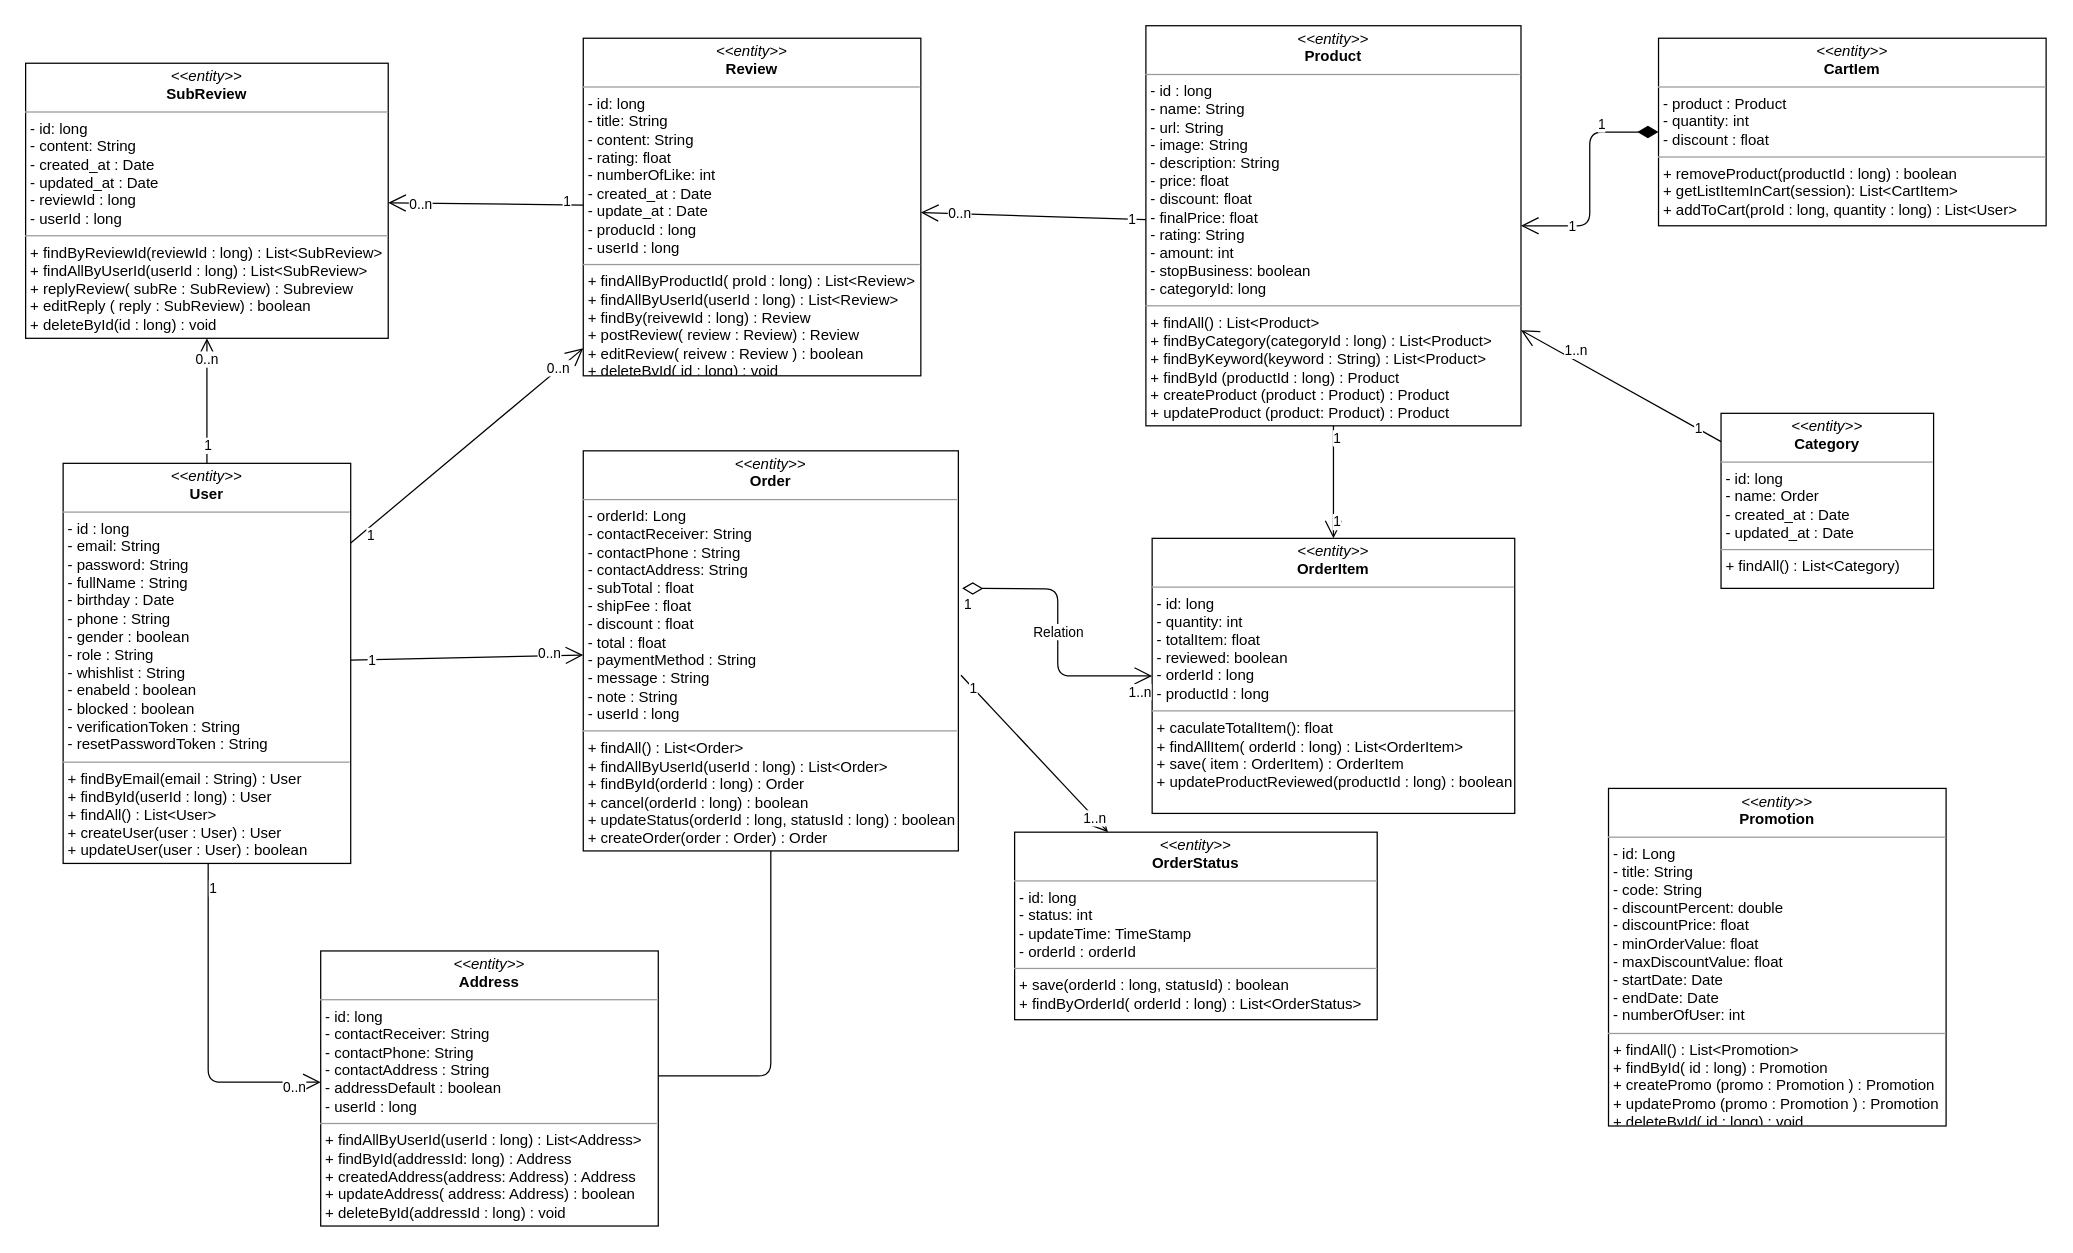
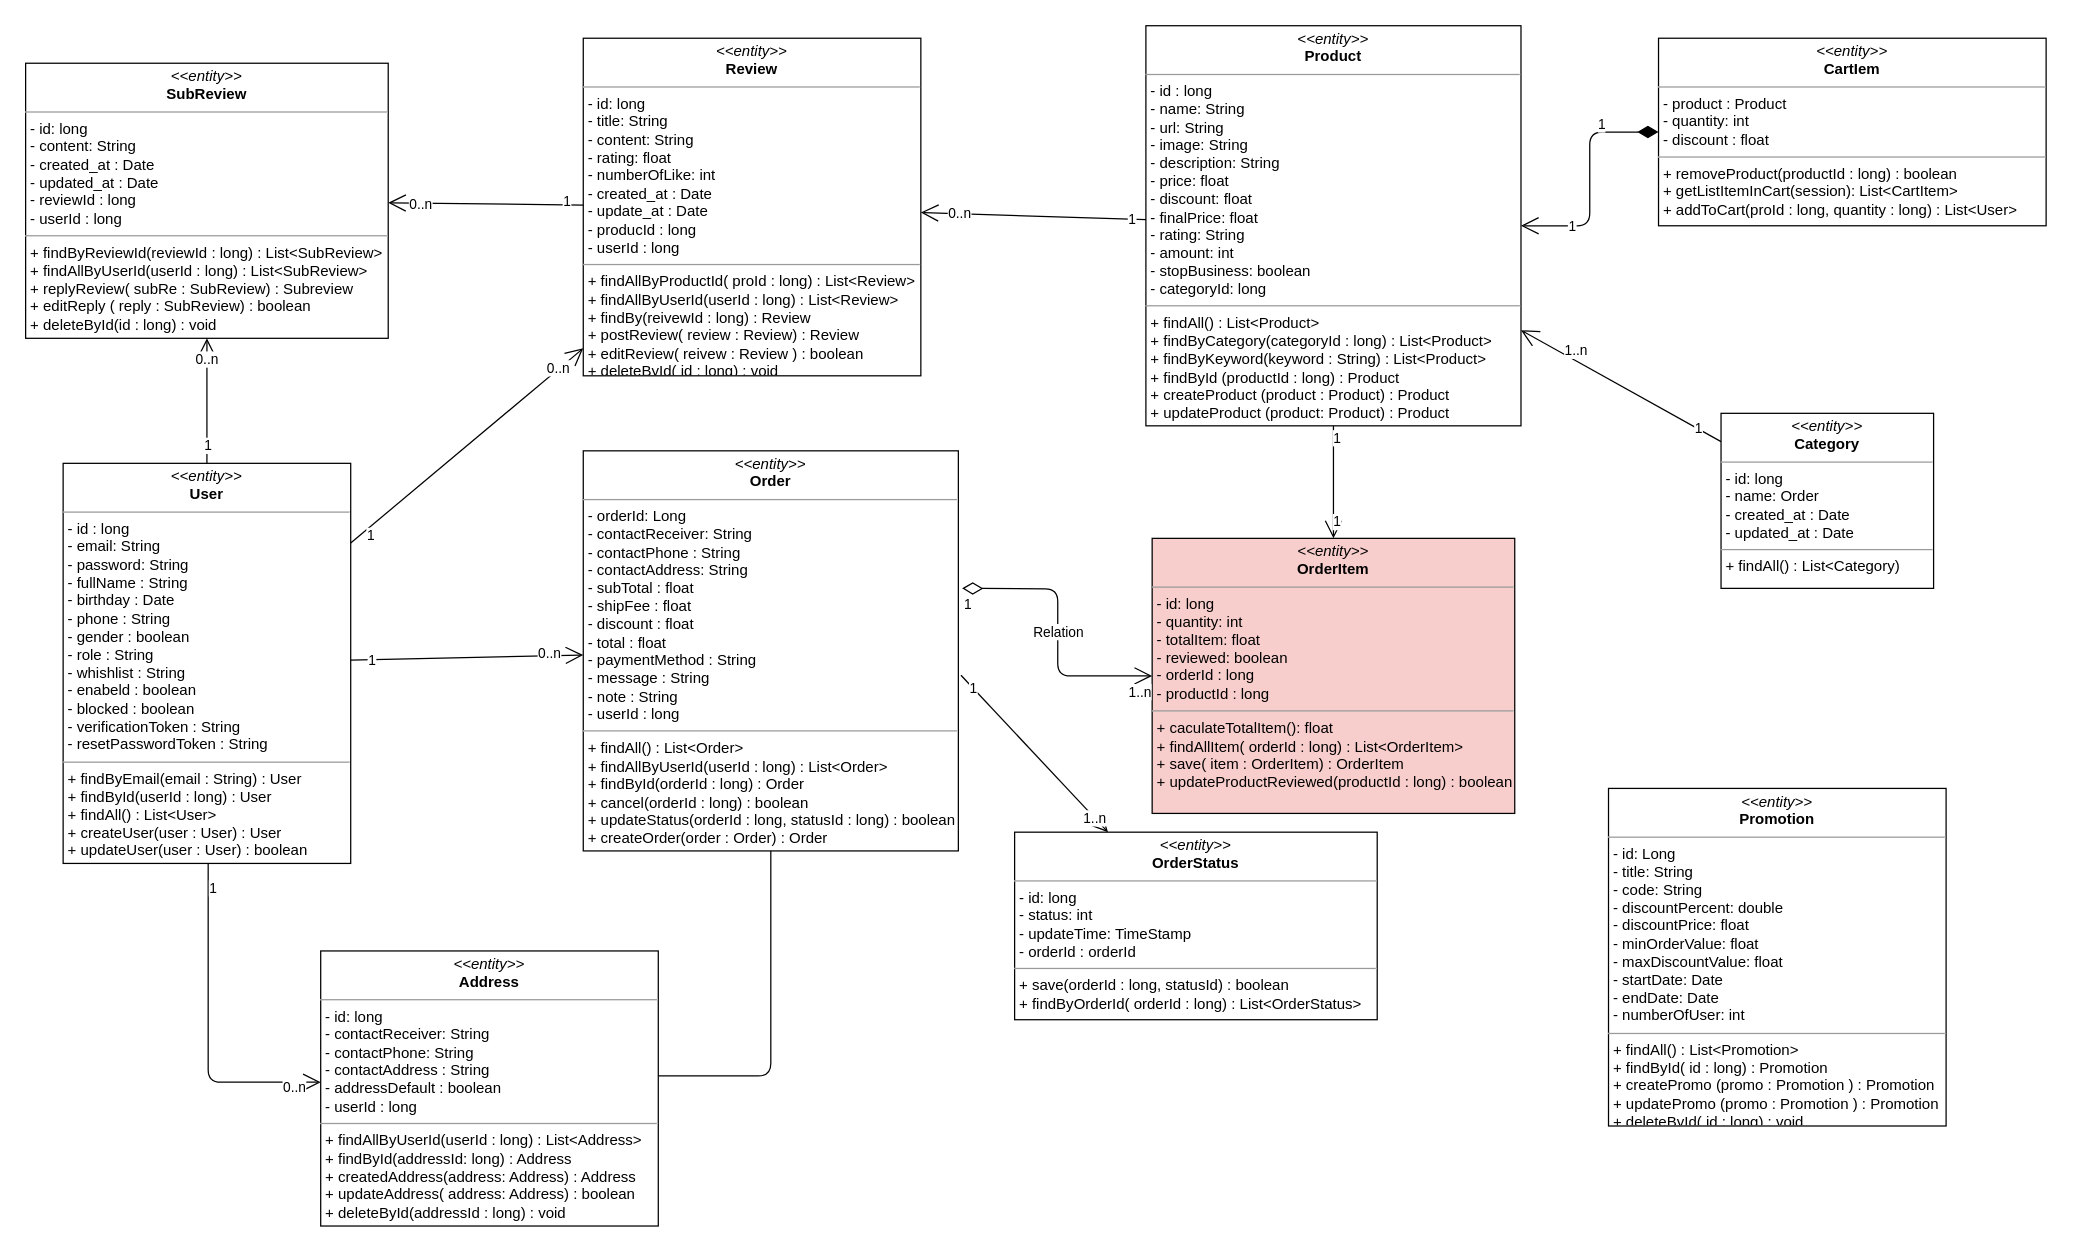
(1333, 676) -> (1333, 676)
